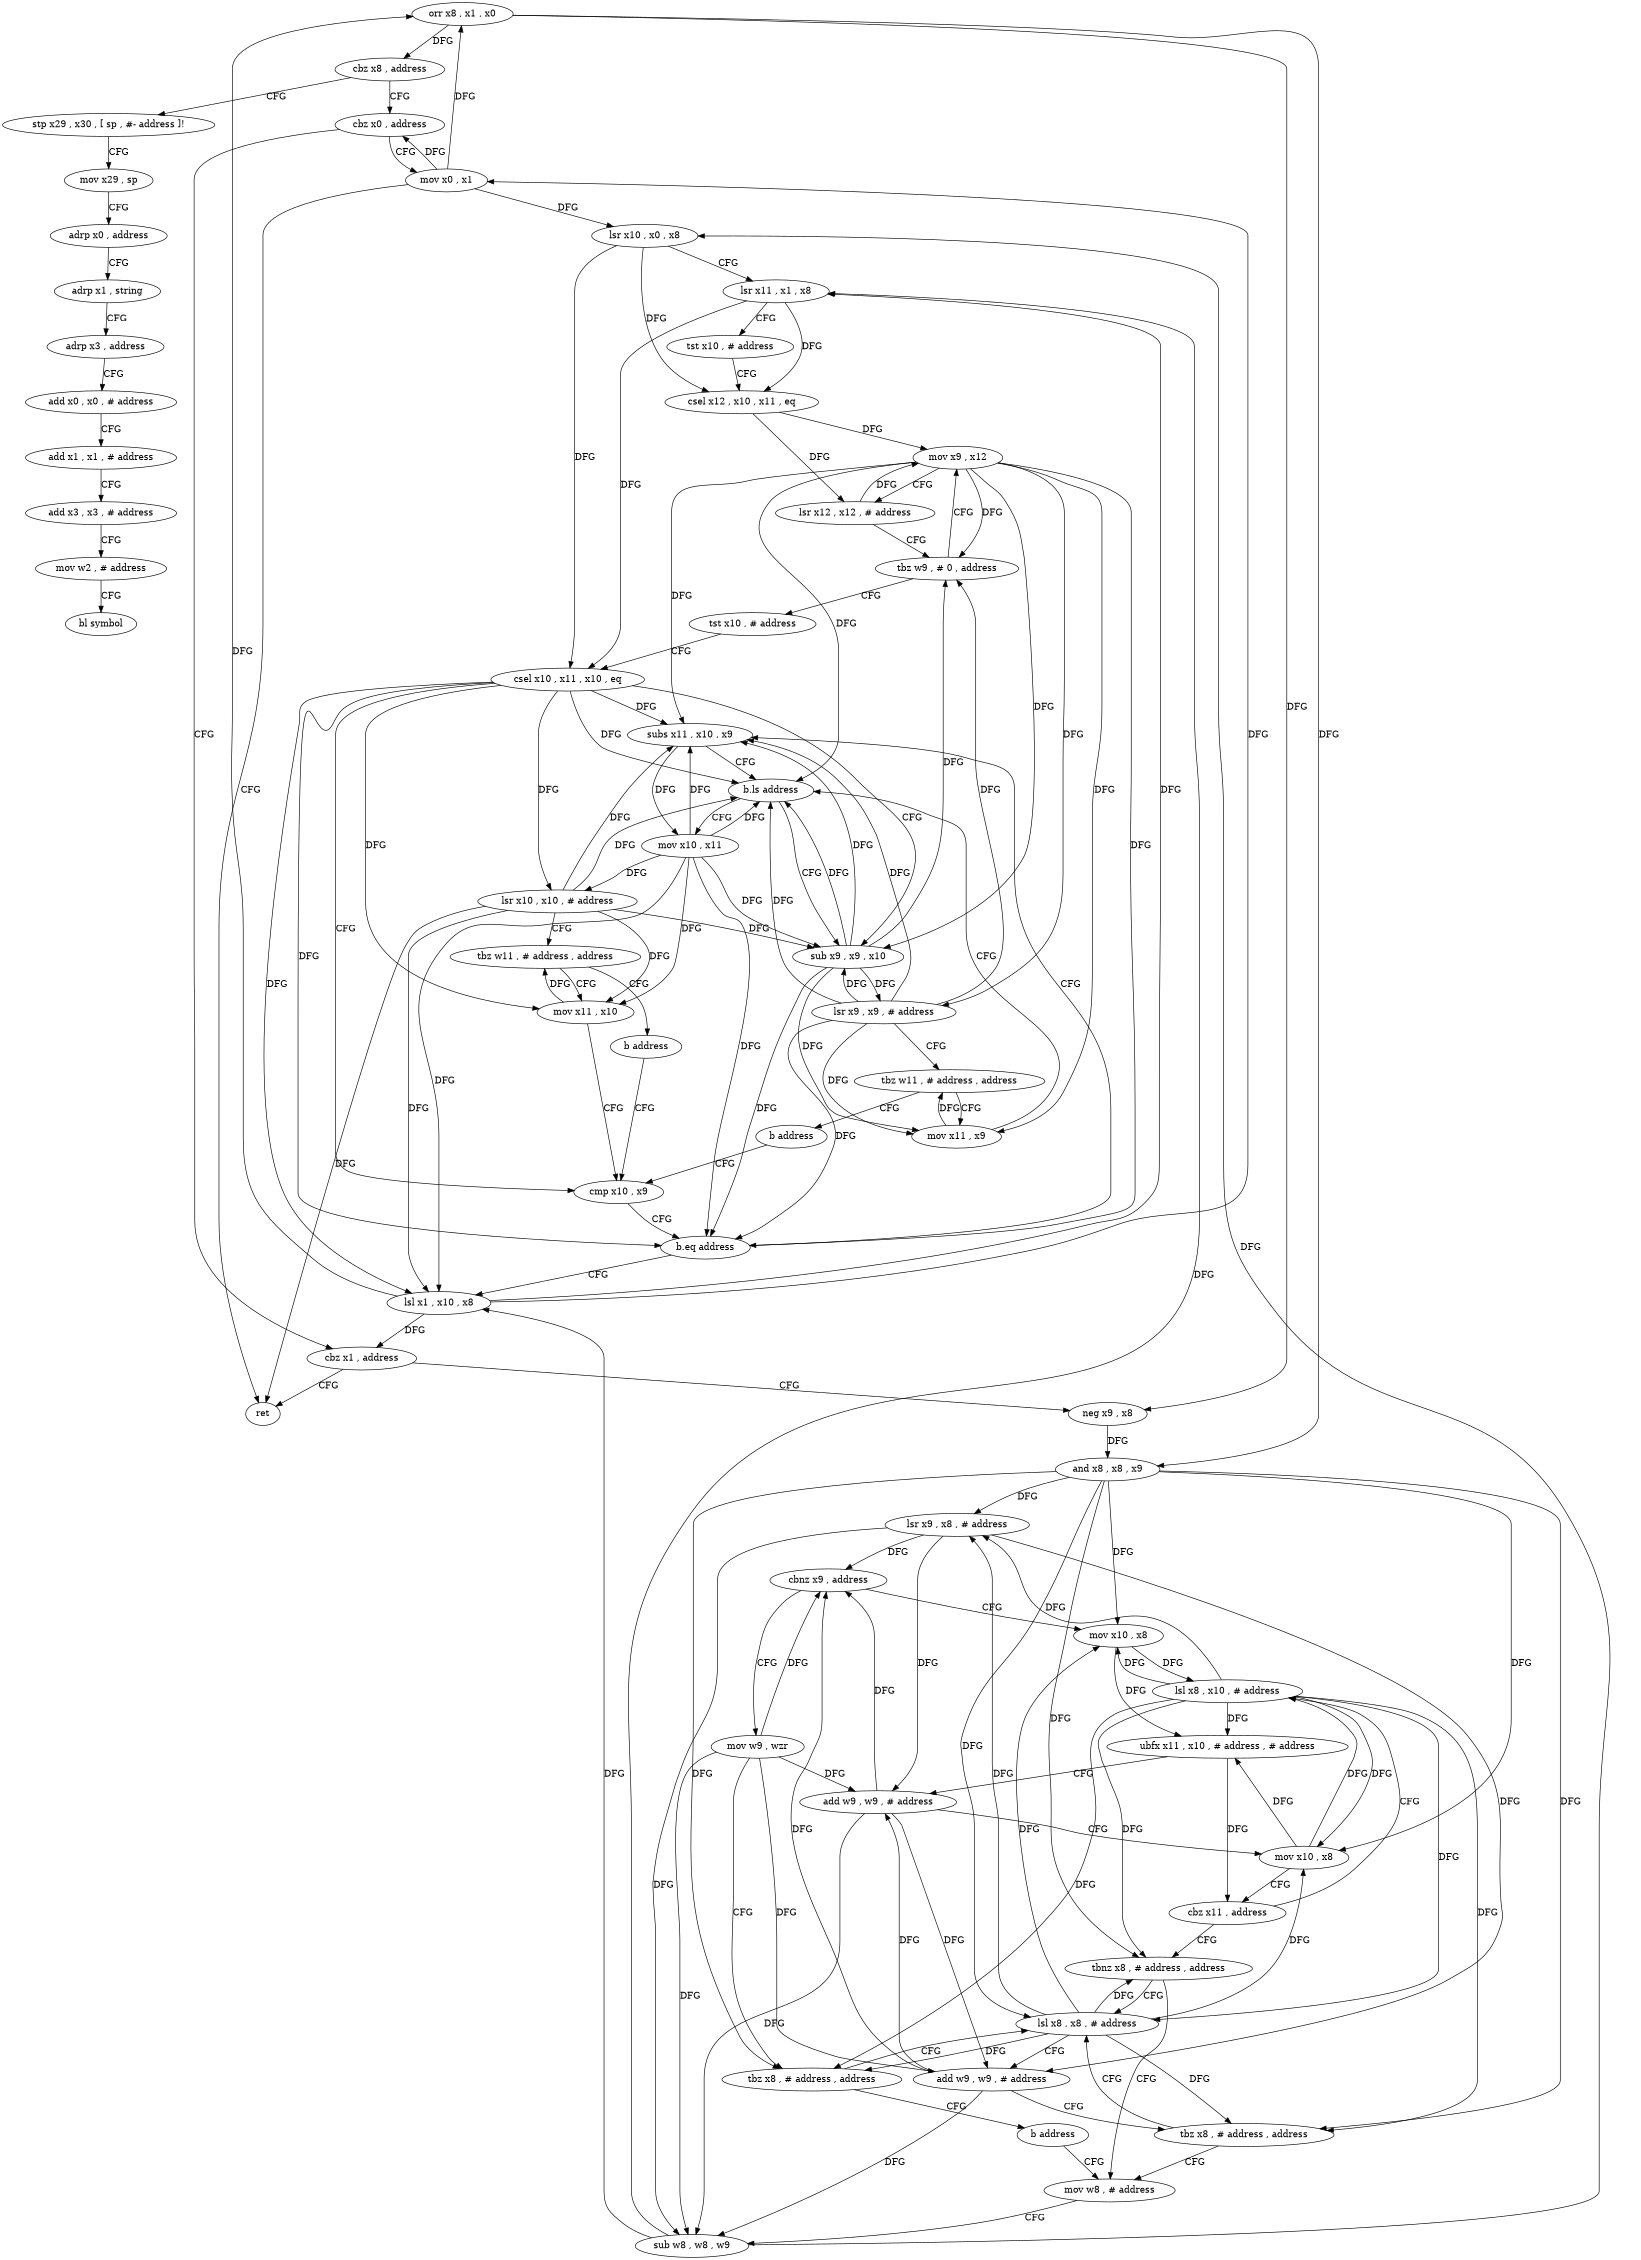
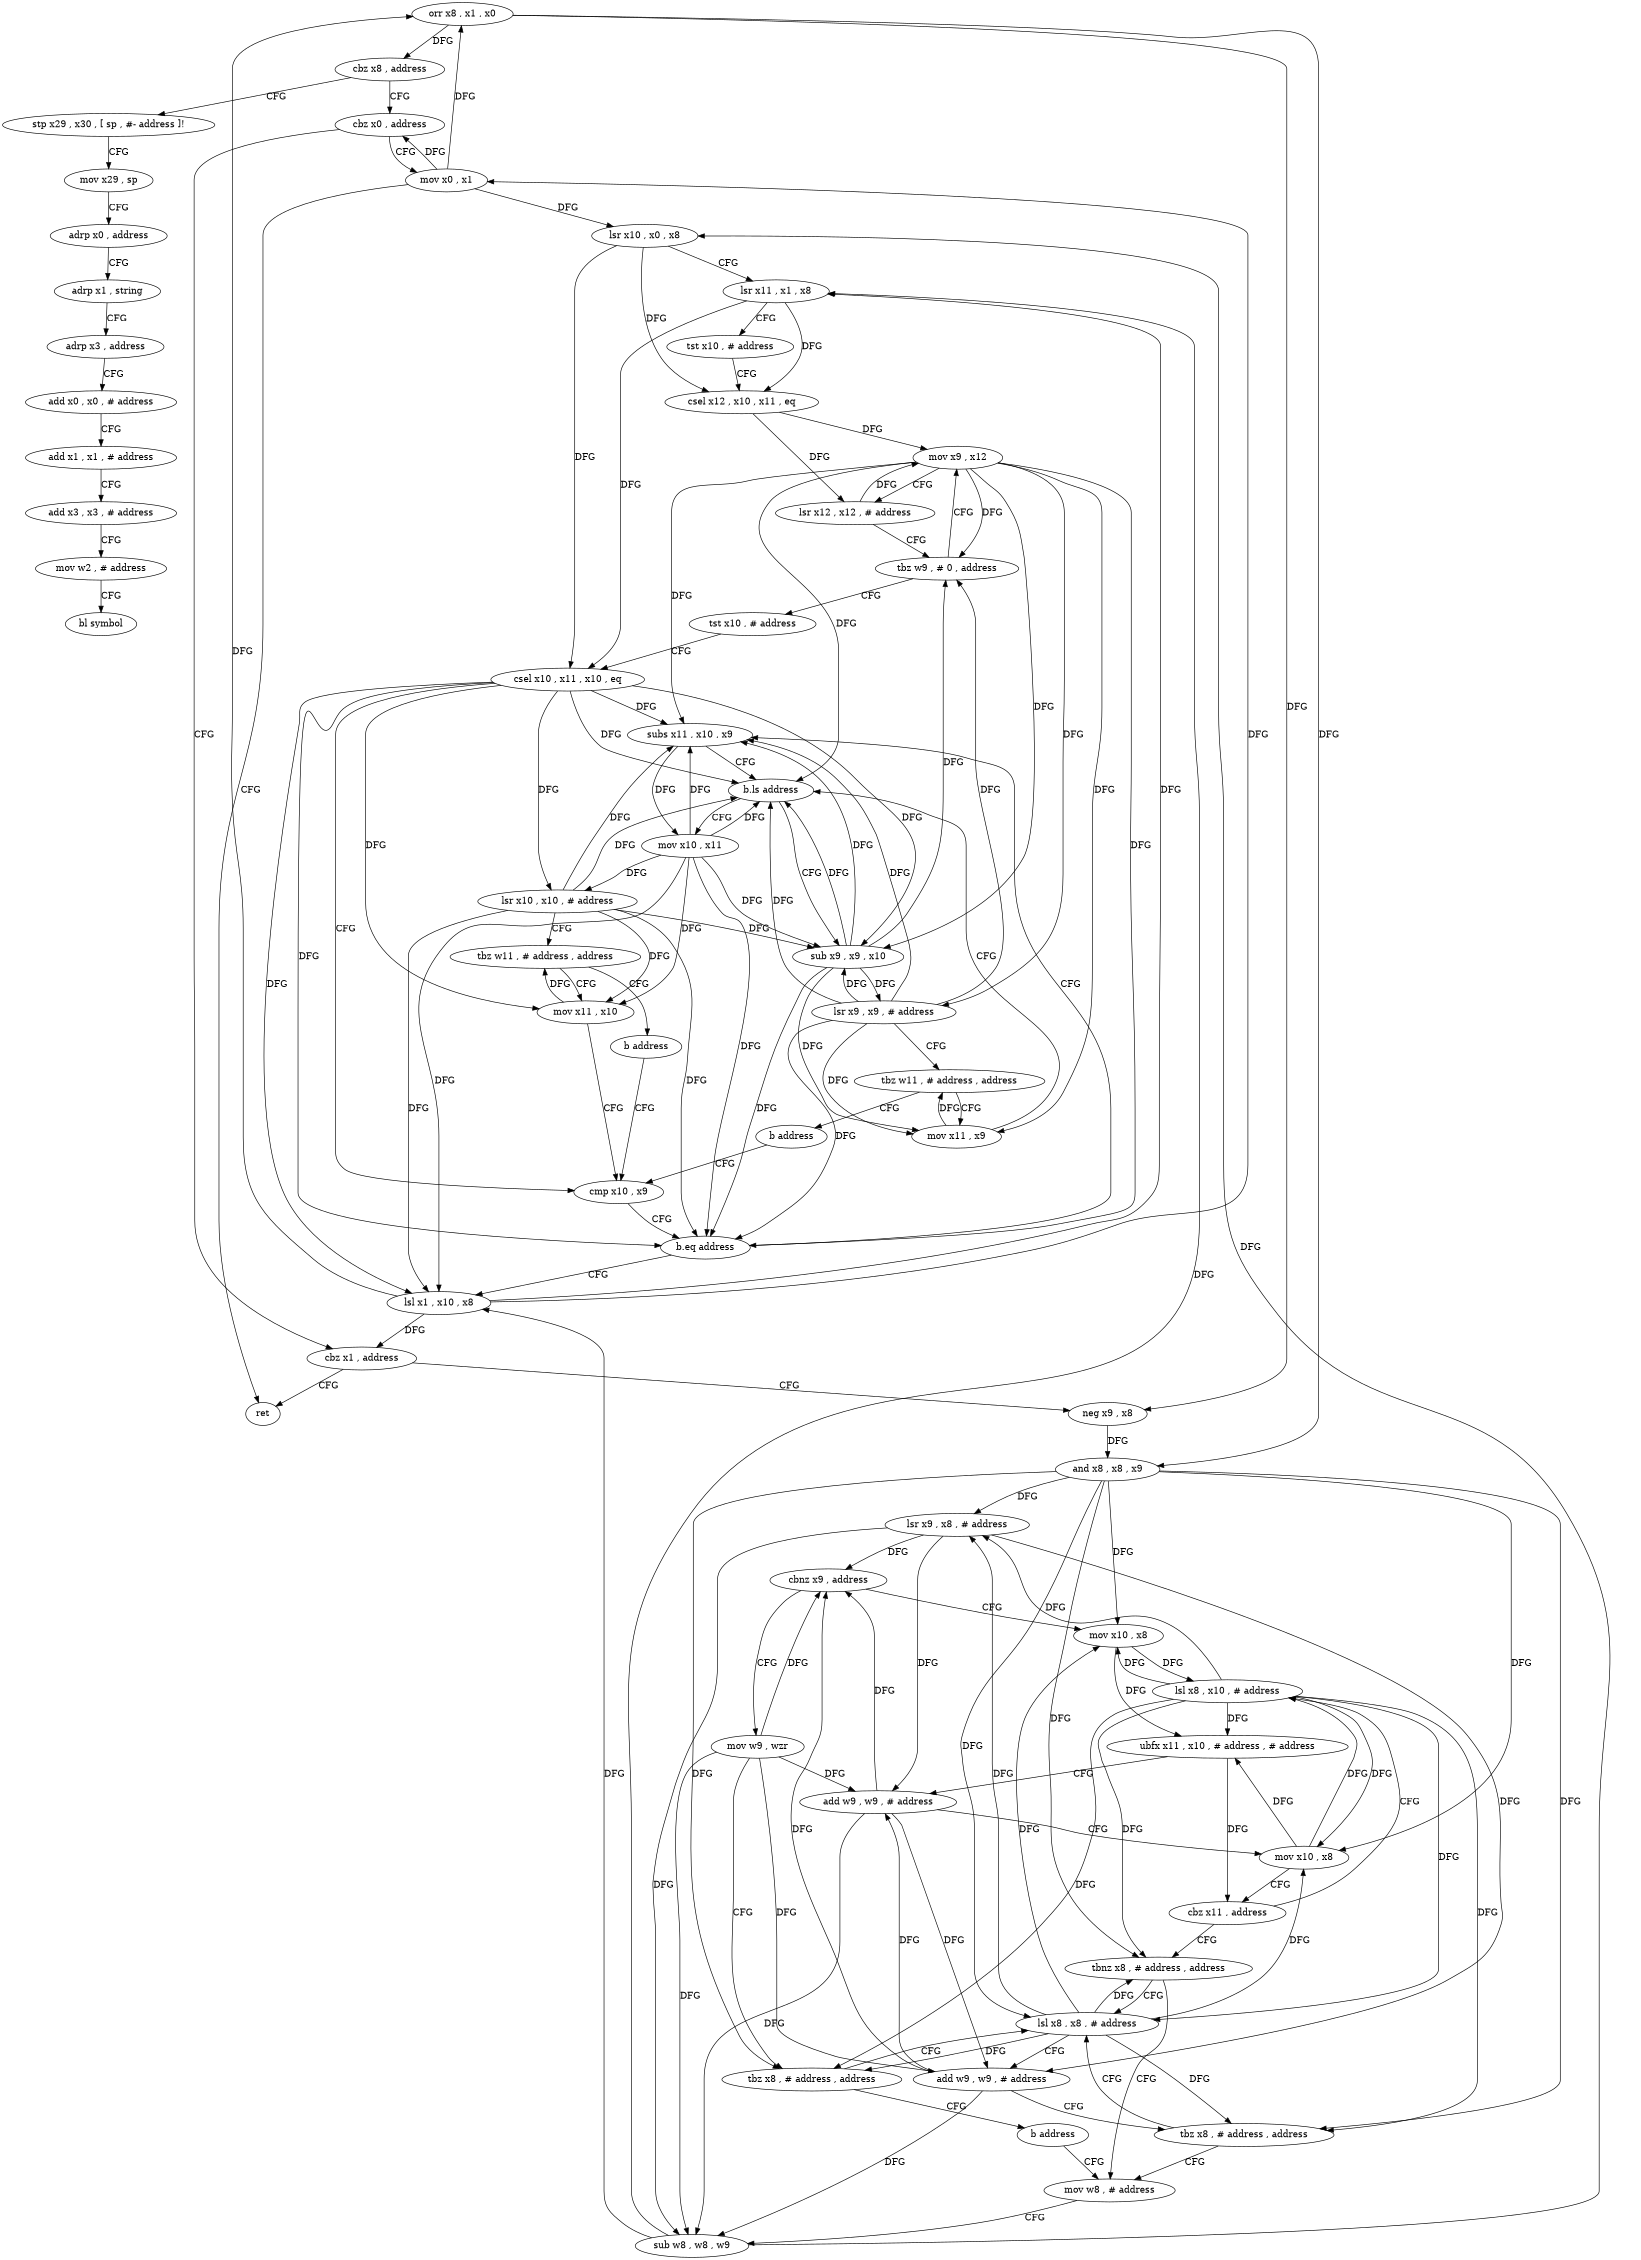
(912, 818) -> (912, 818)
(345, 1125) -> (688, 1053)
